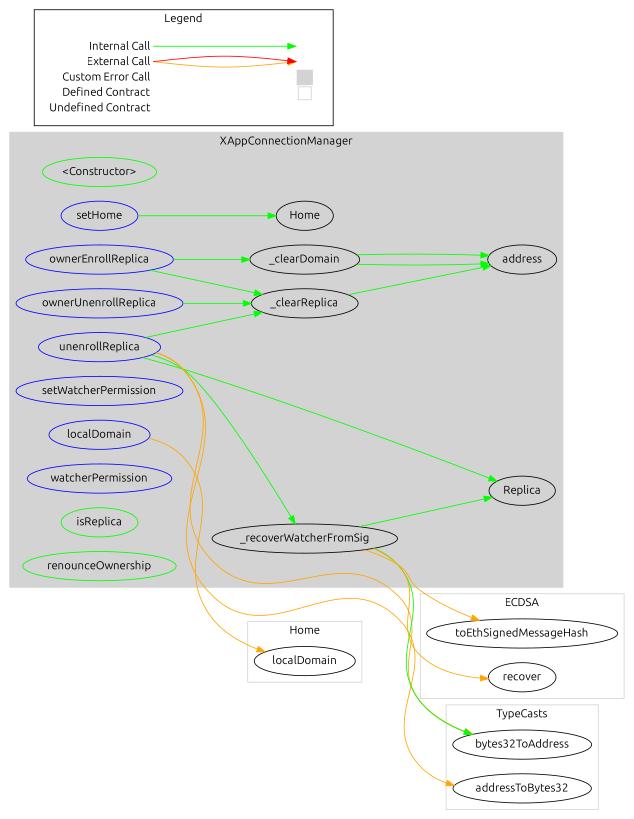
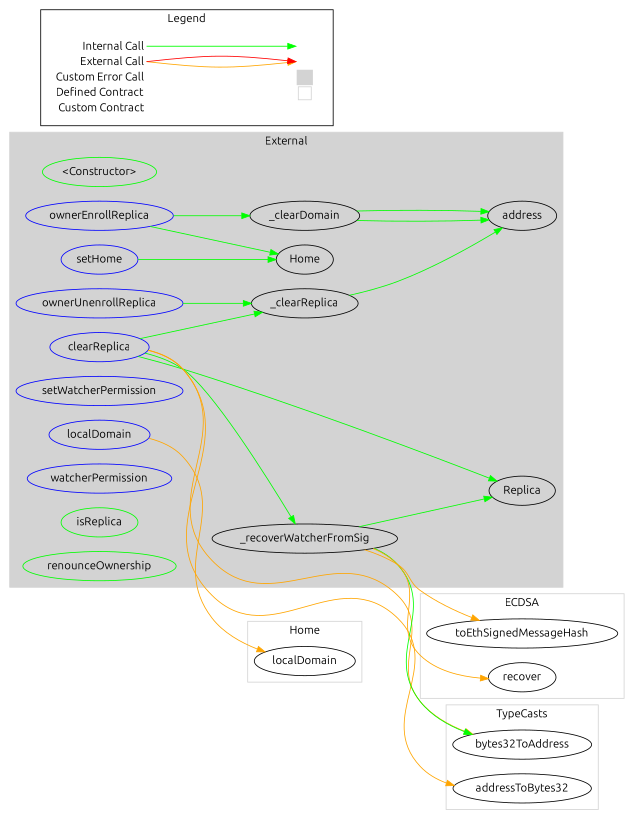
(100, 108) -> (101, 108)
(286, 142) -> (286, 142)
(202, 281) -> (210, 239)
(100, 347) -> (100, 347)
